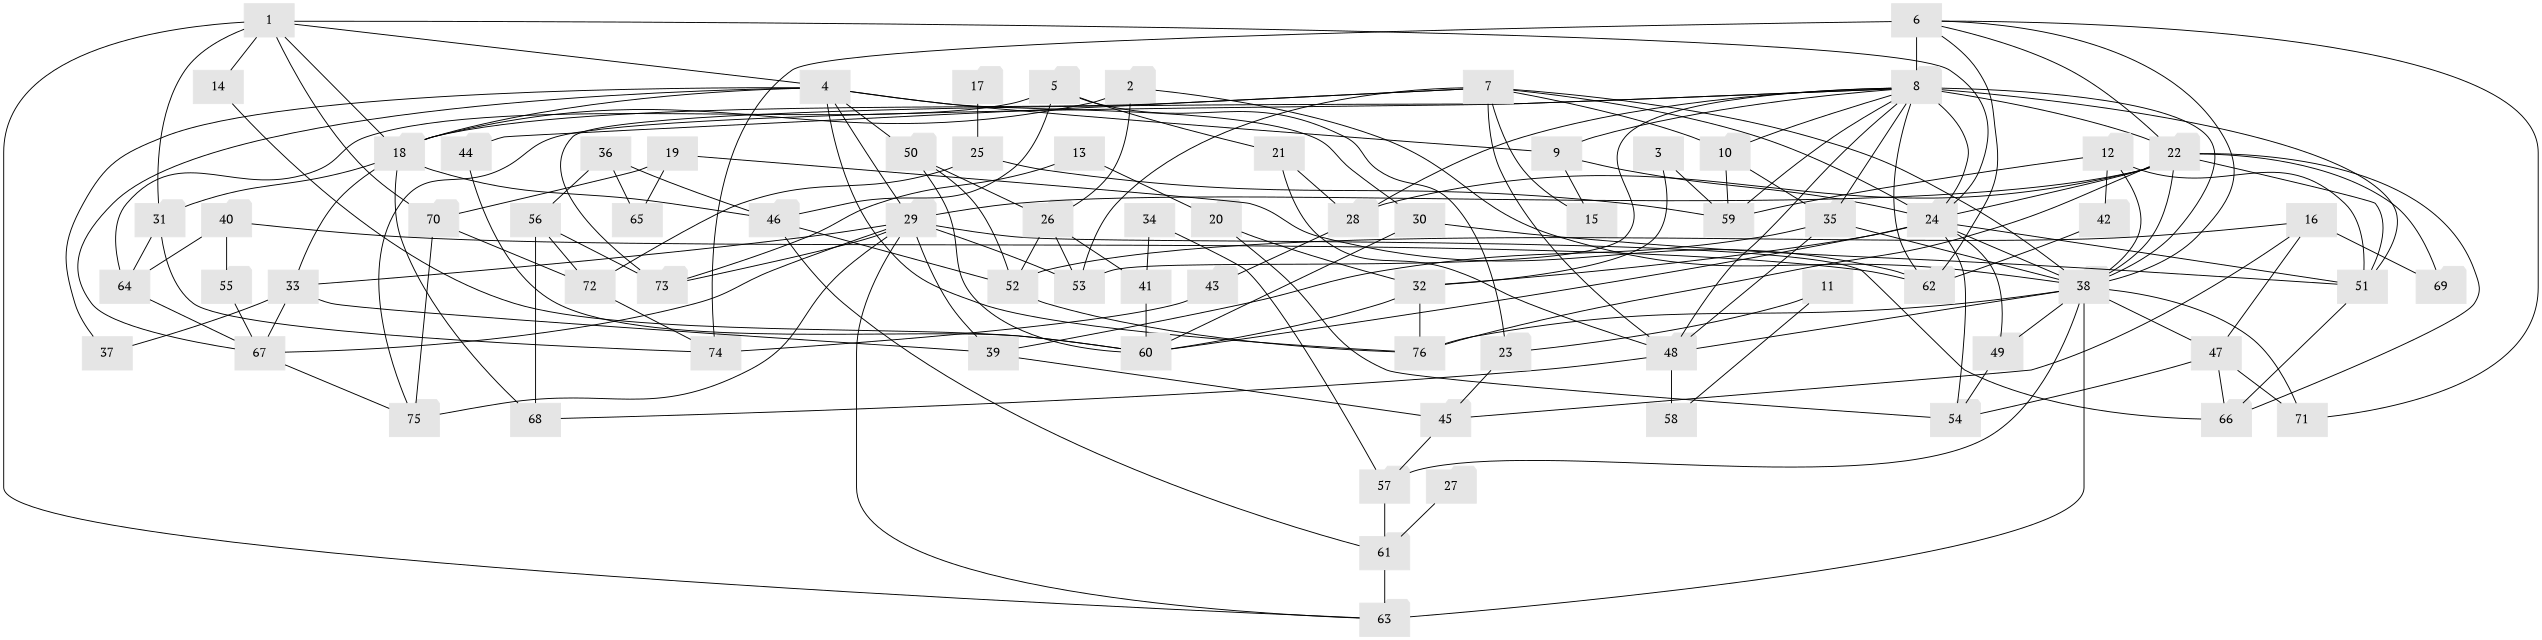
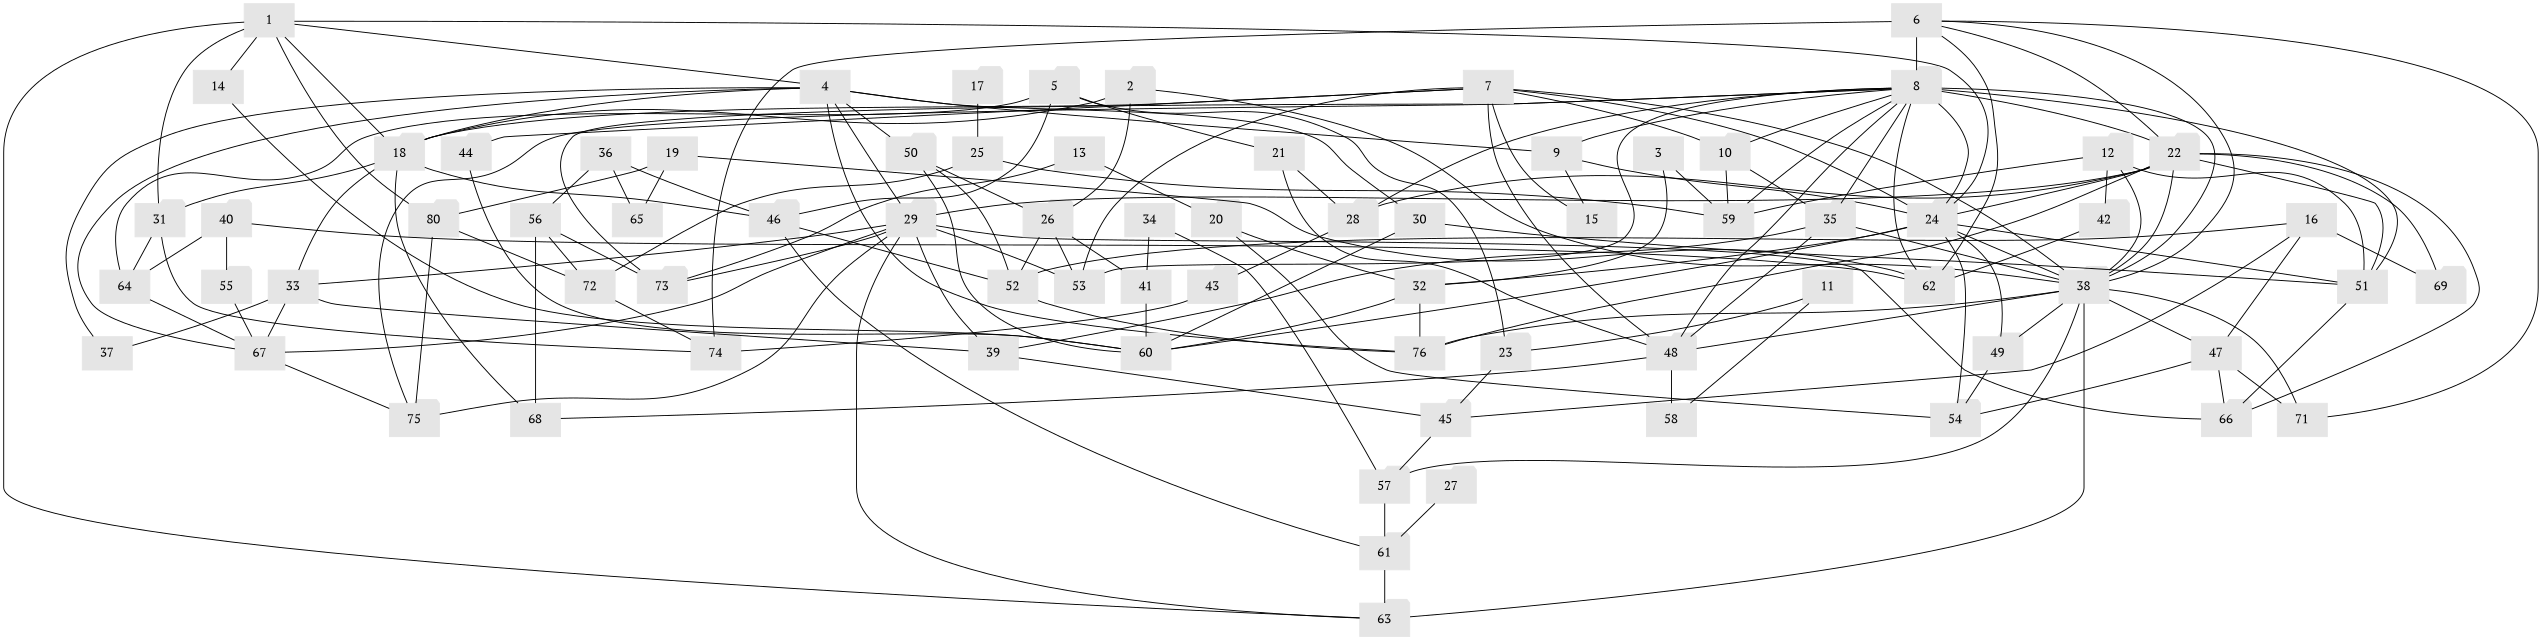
(434, 220) -> (434, 220)
